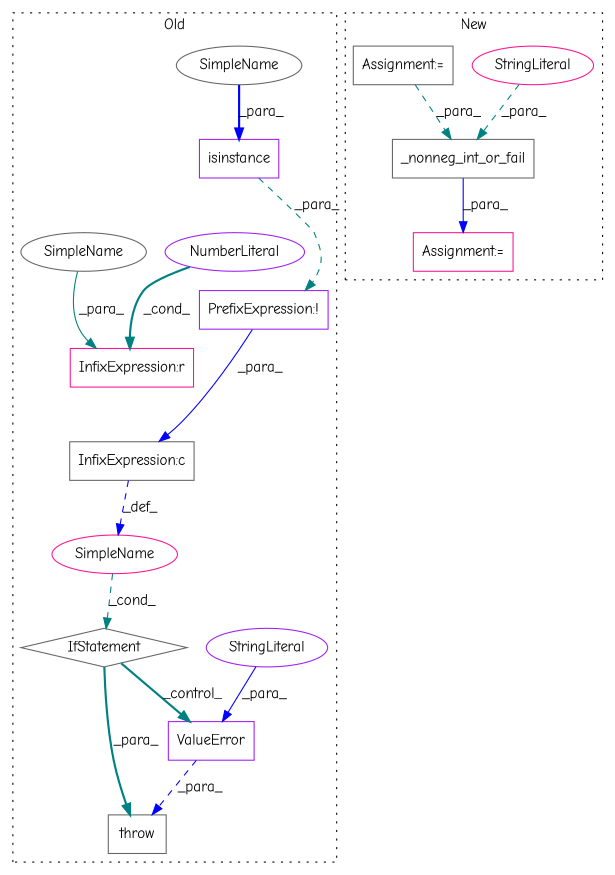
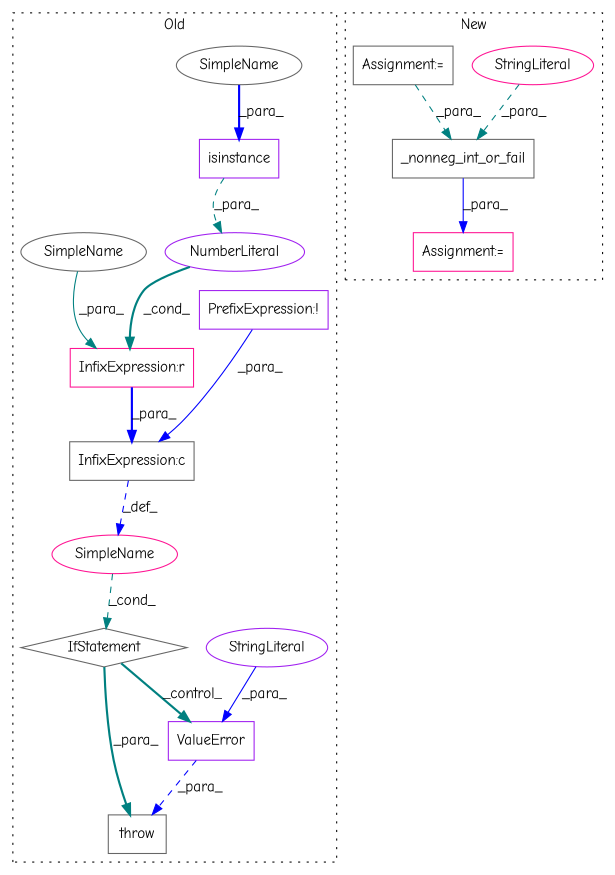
(306, 223) -> (214, 200)
none -> (132, 409)
